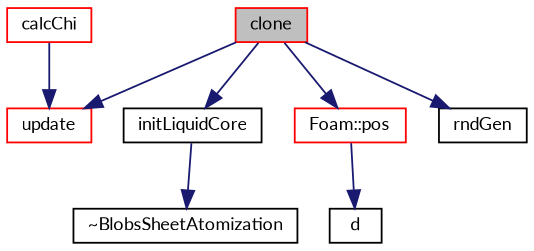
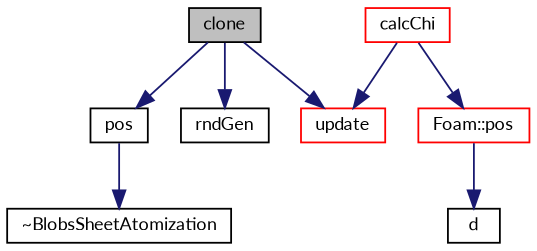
(271, 25) -> (225, 25)
(305, 68) -> (436, 68)
(193, 125) -> (119, 125)
